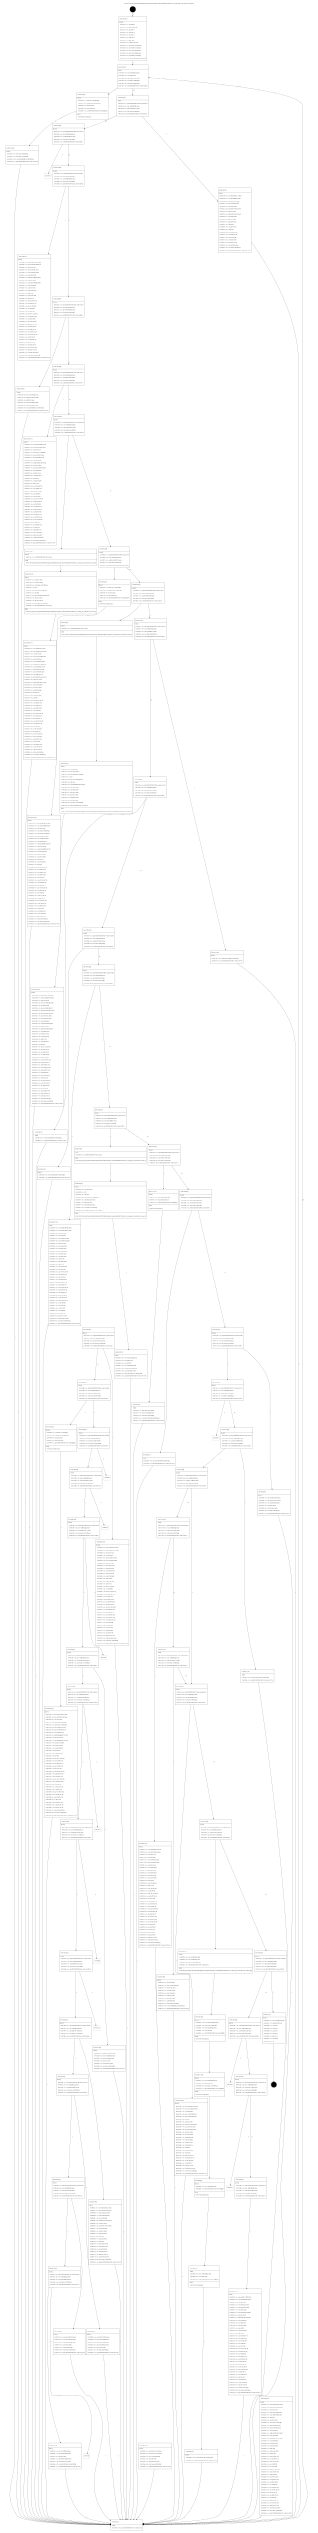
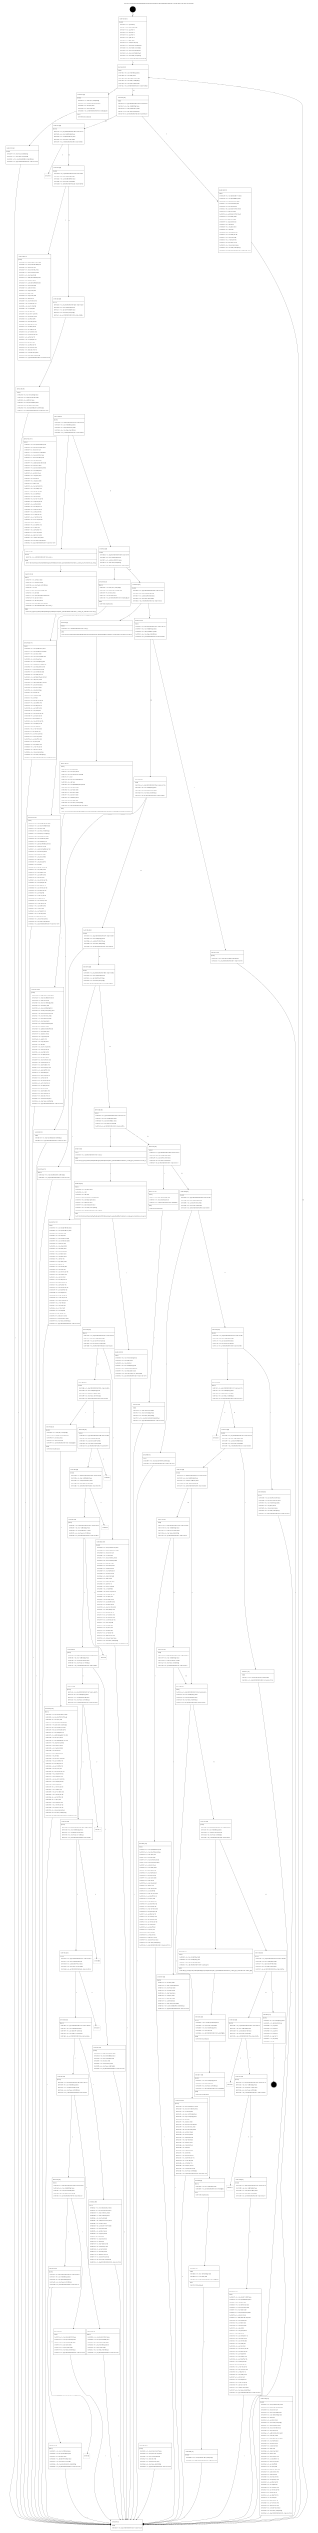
(68, 375) -> none
